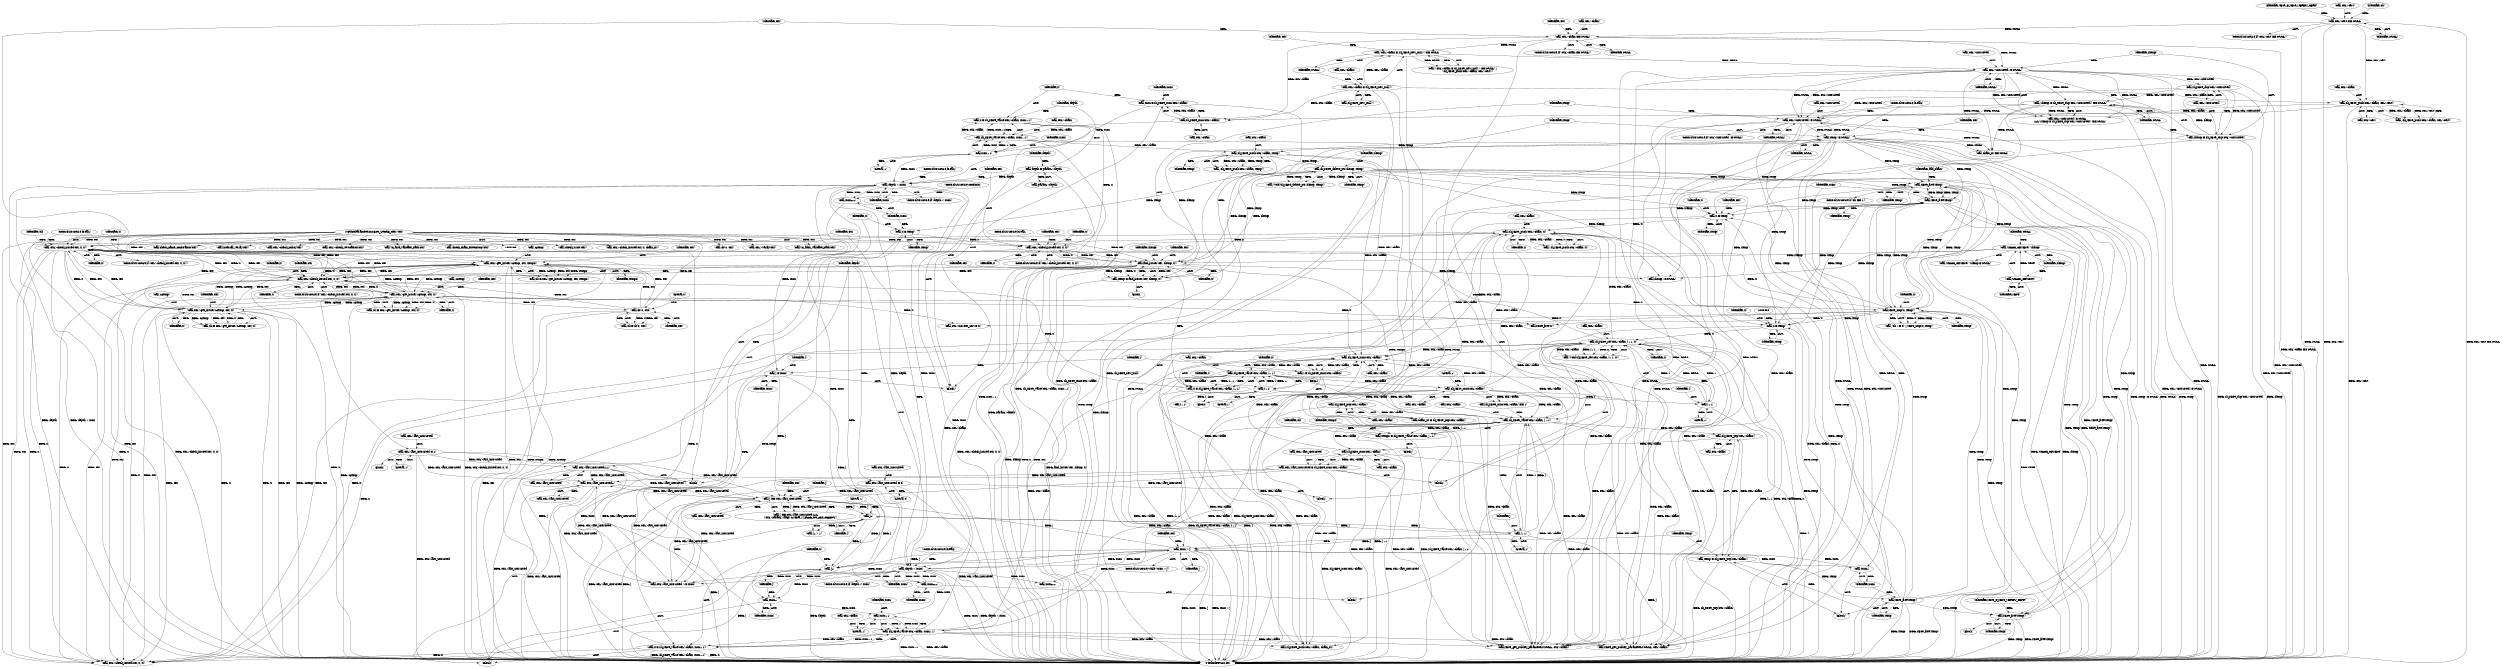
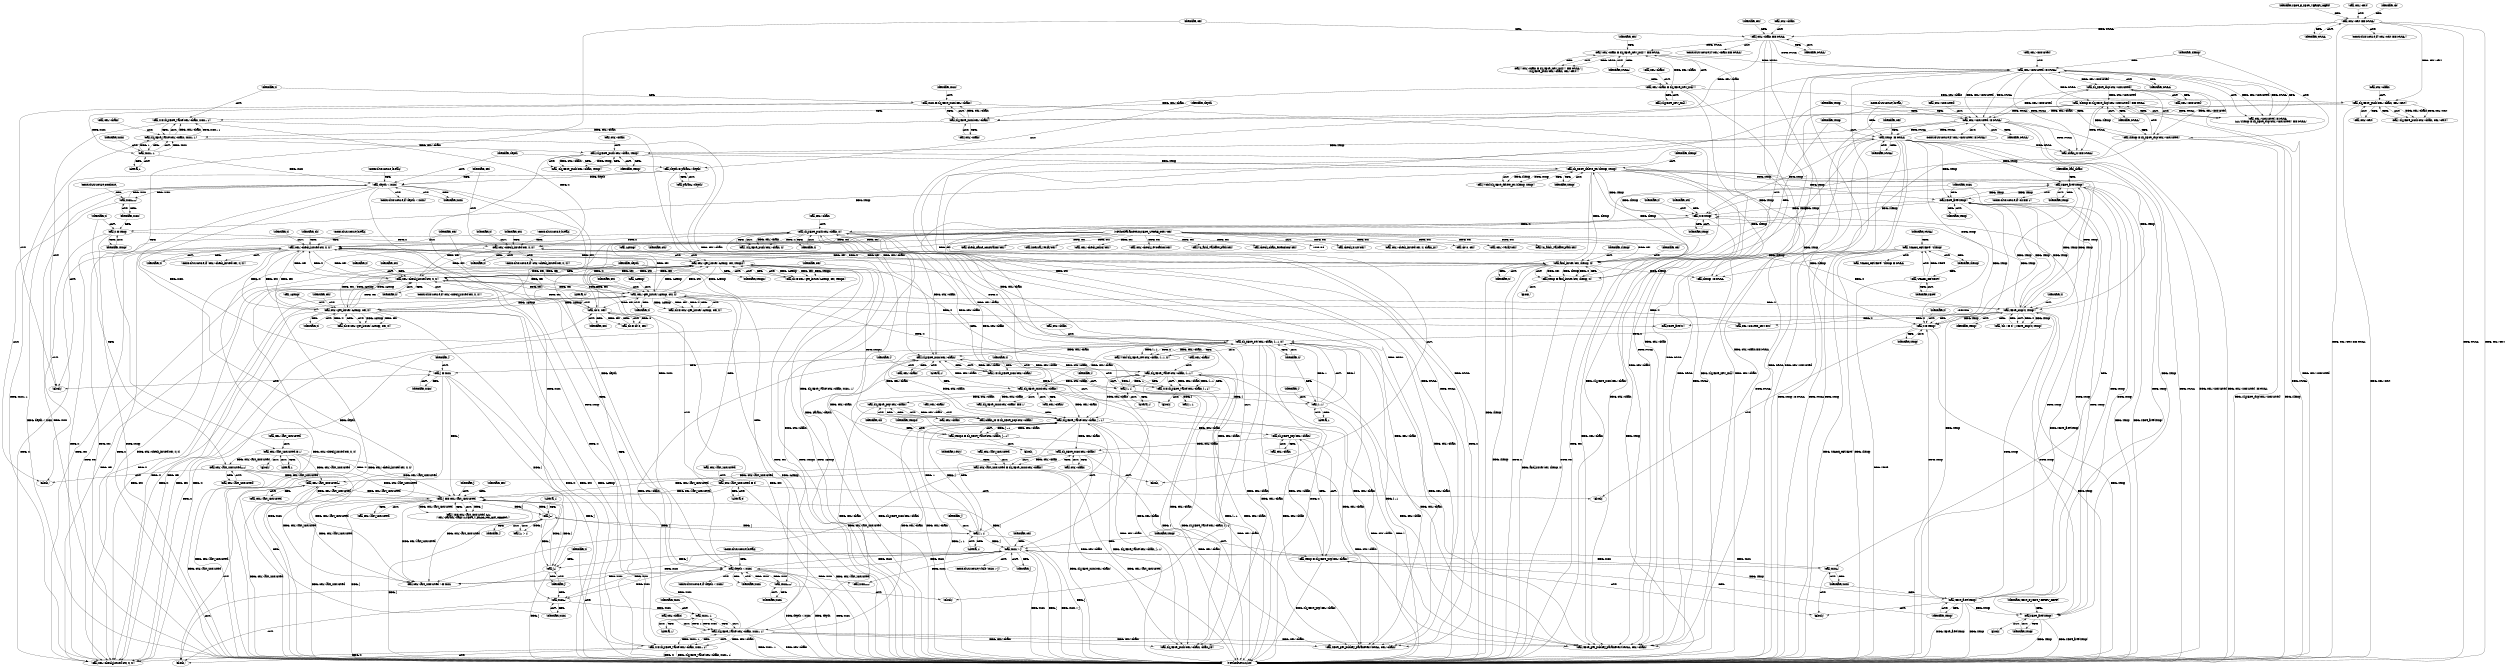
none -> (951, 452)
